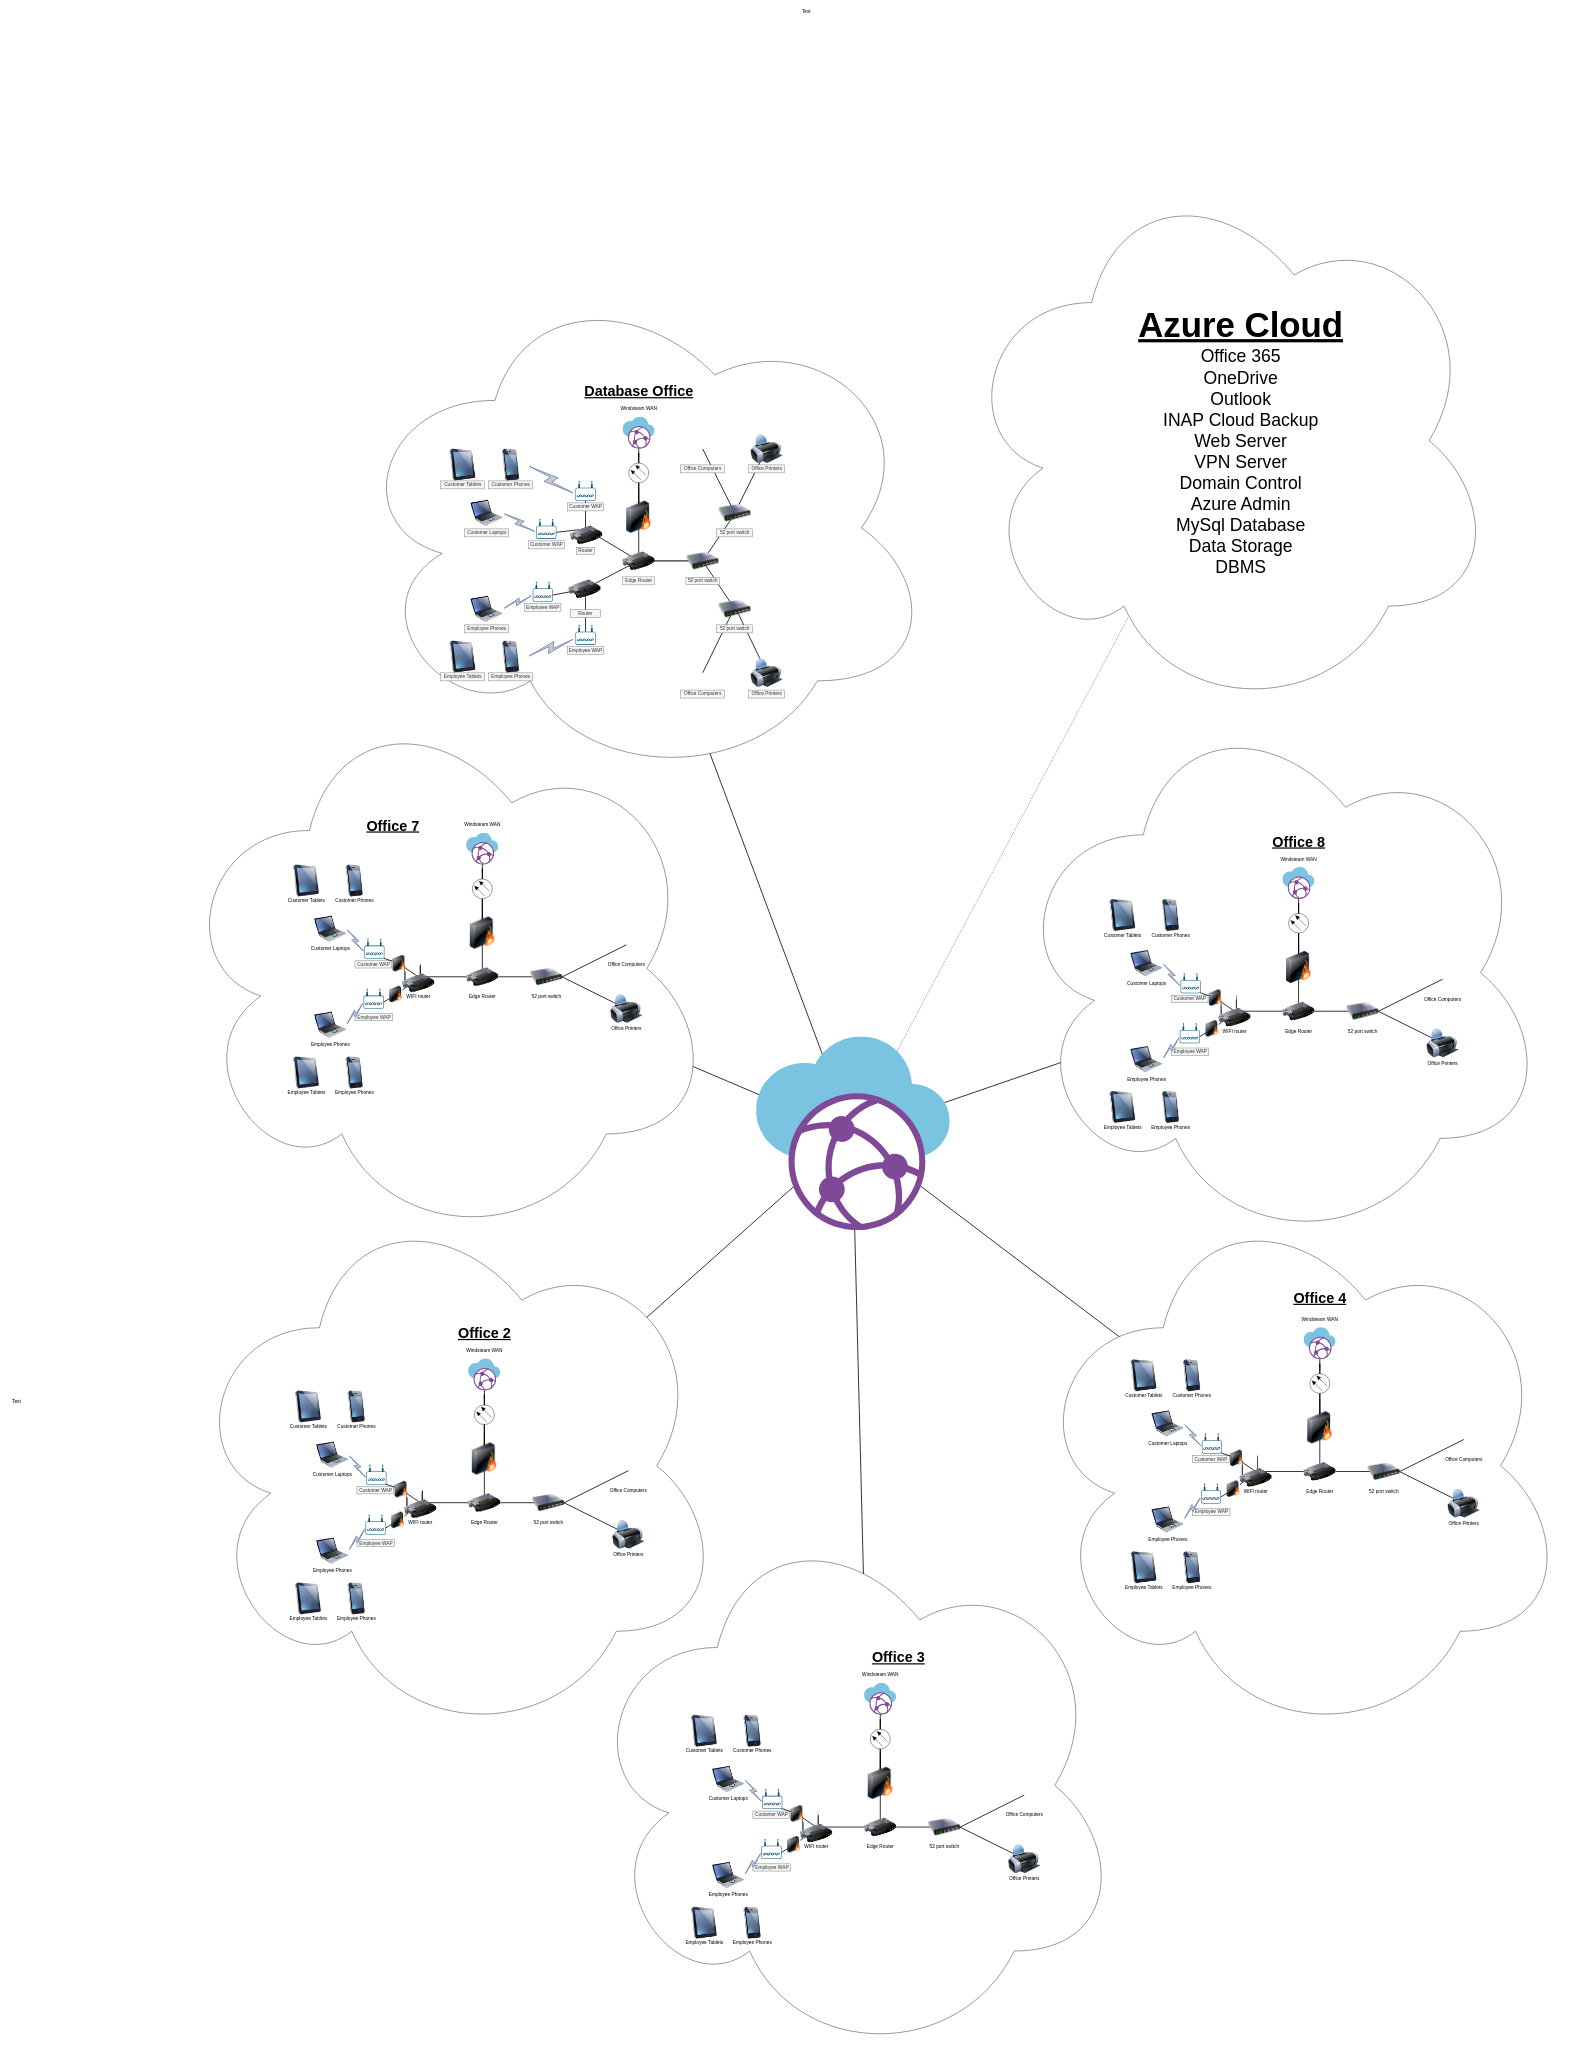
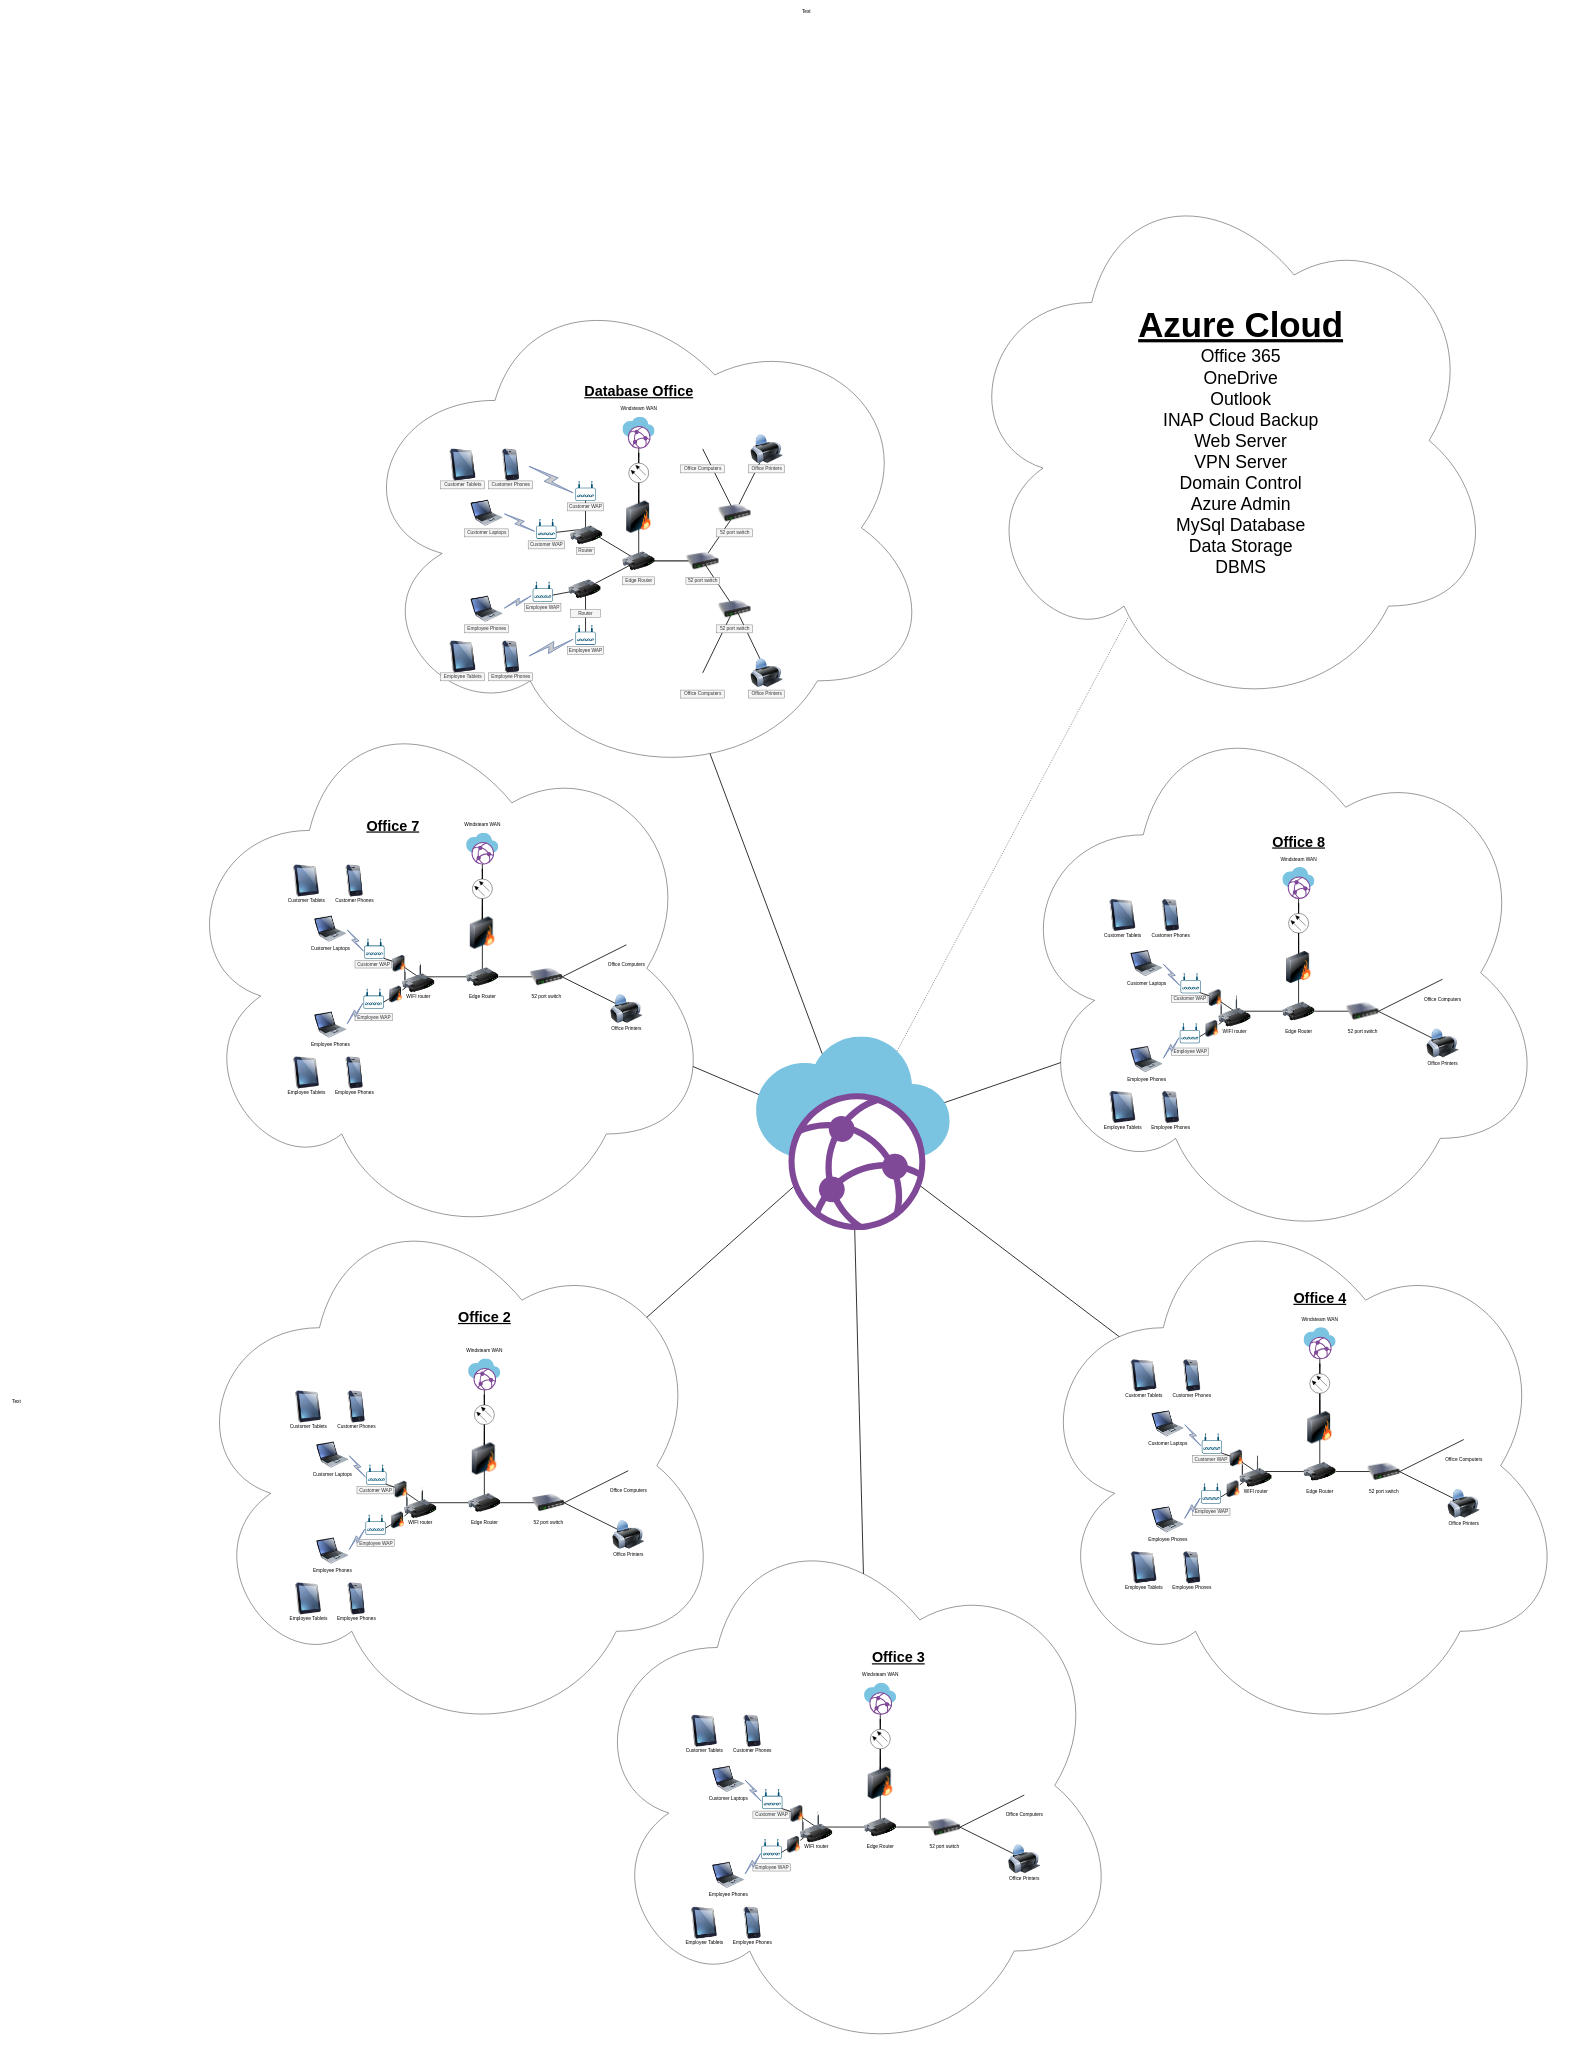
(484, 1333) -> (484, 1317)
